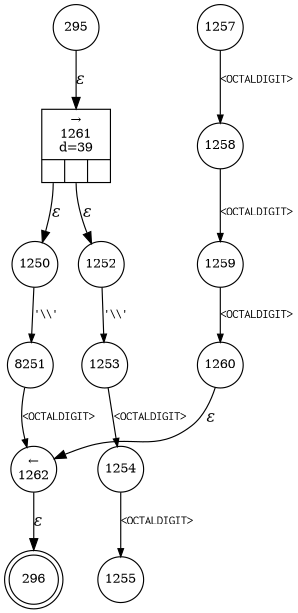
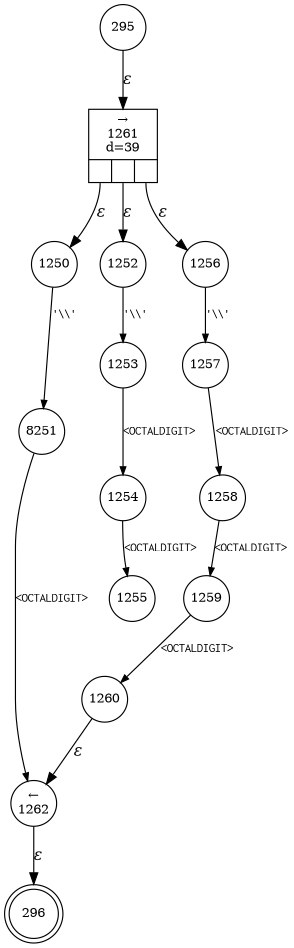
none -> (205, 264)
